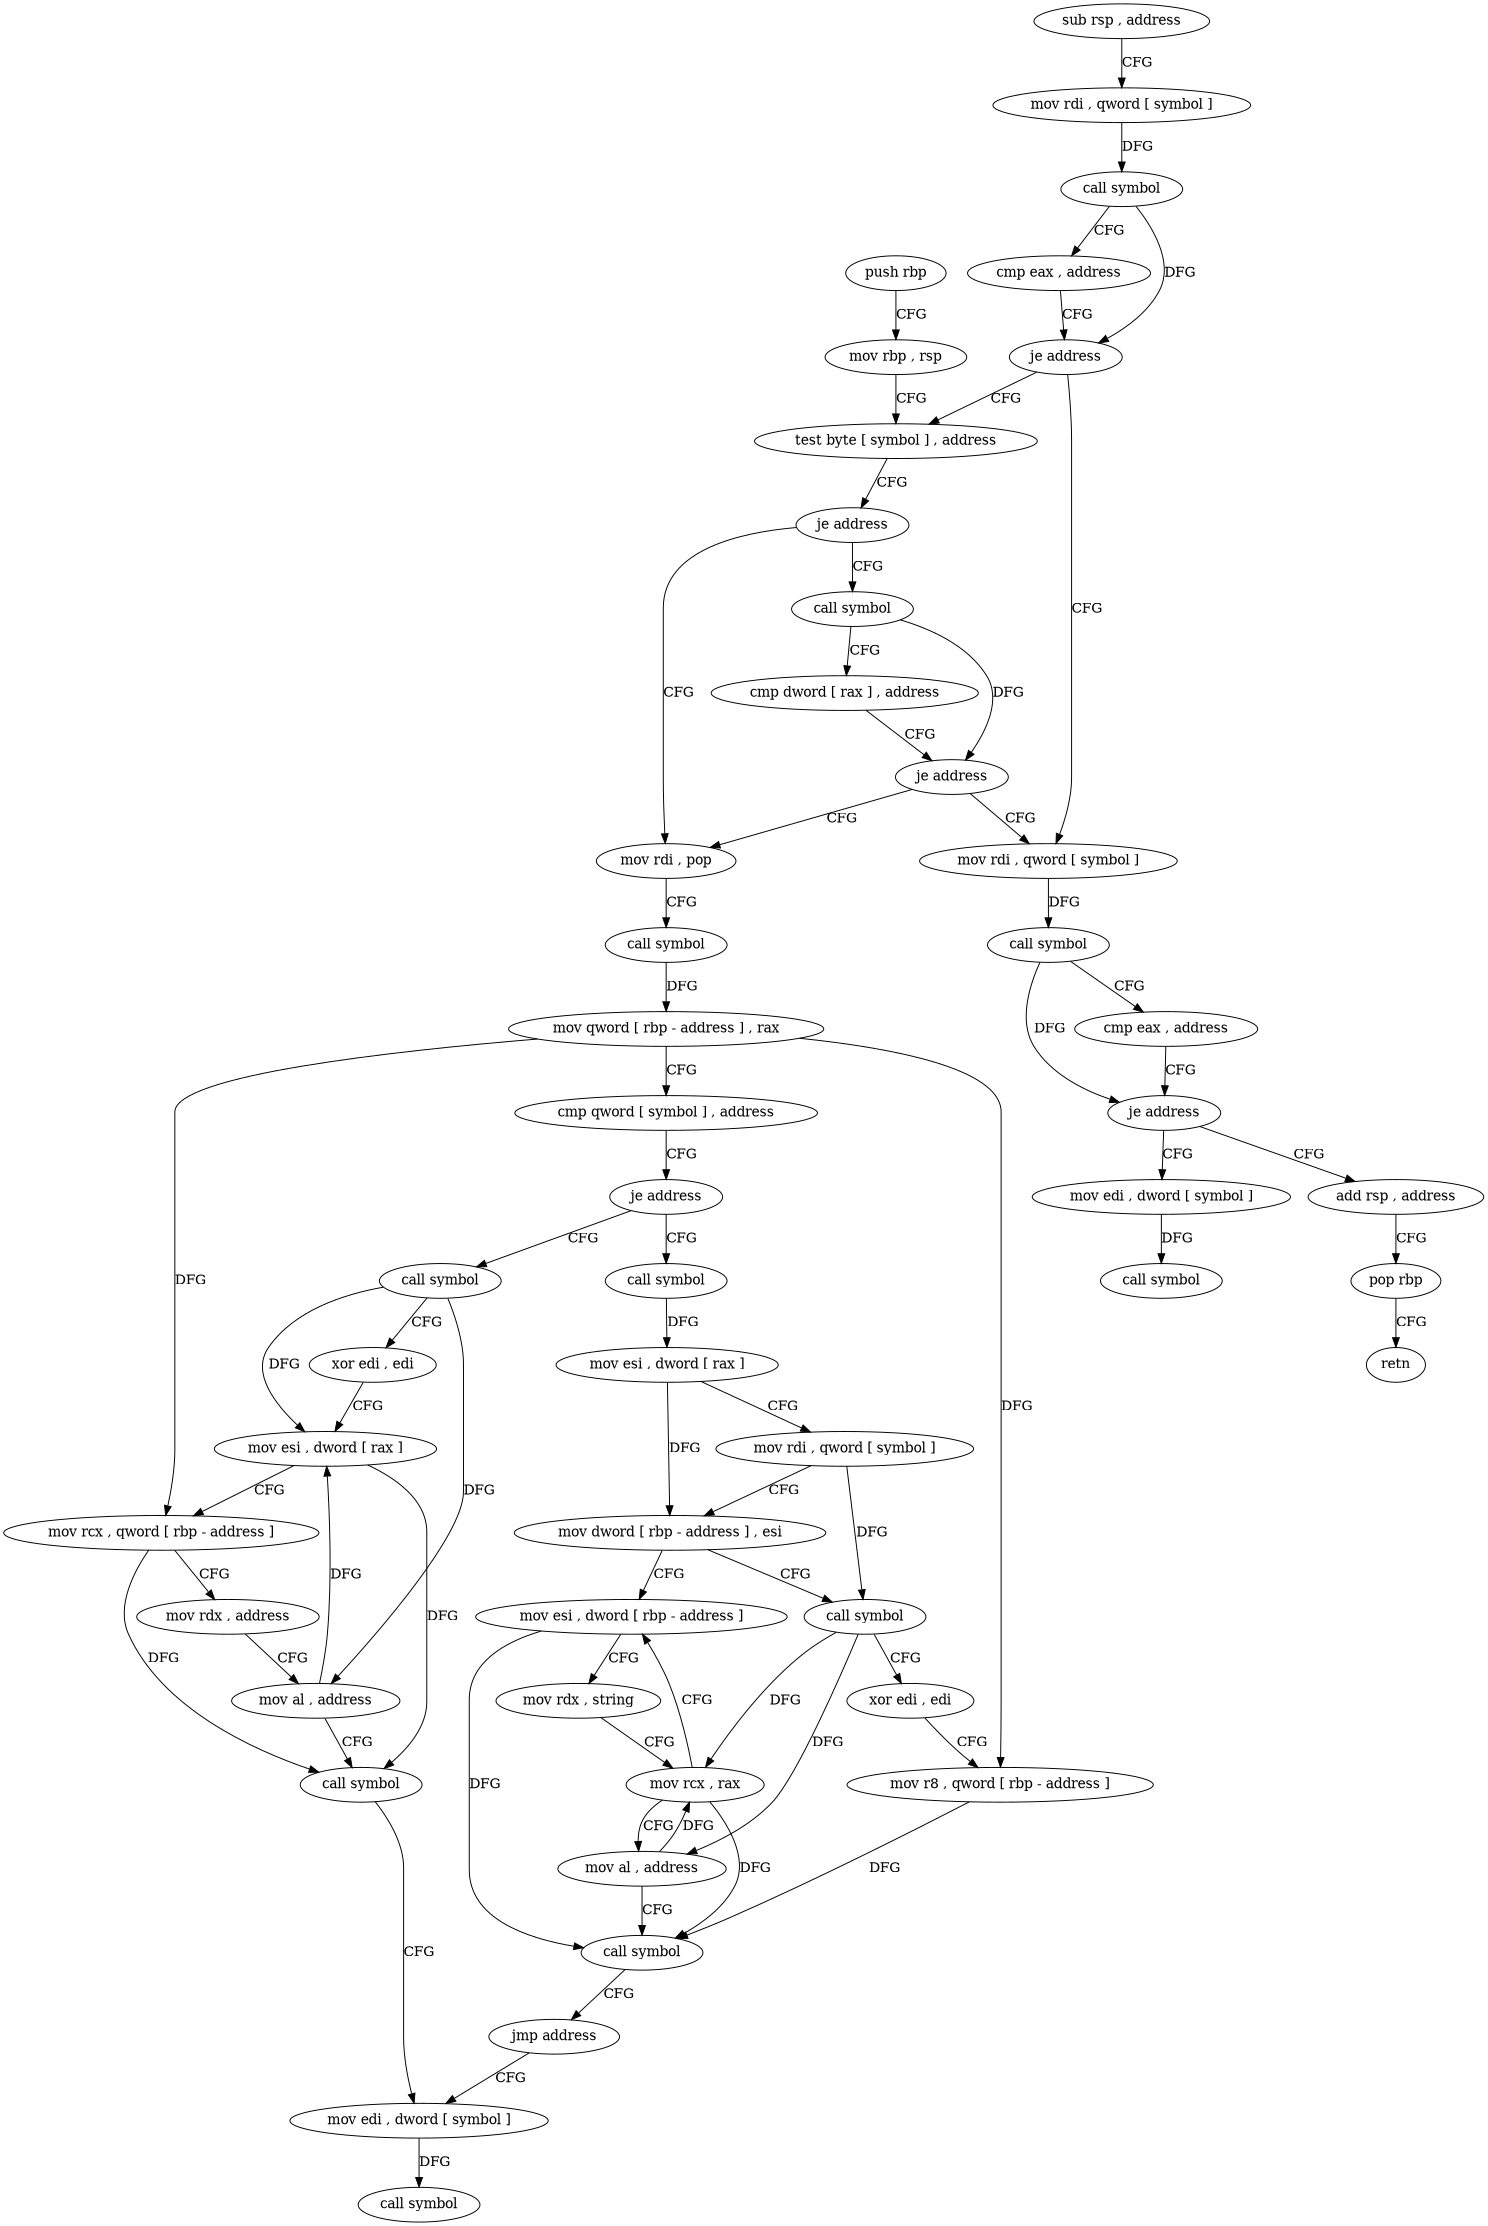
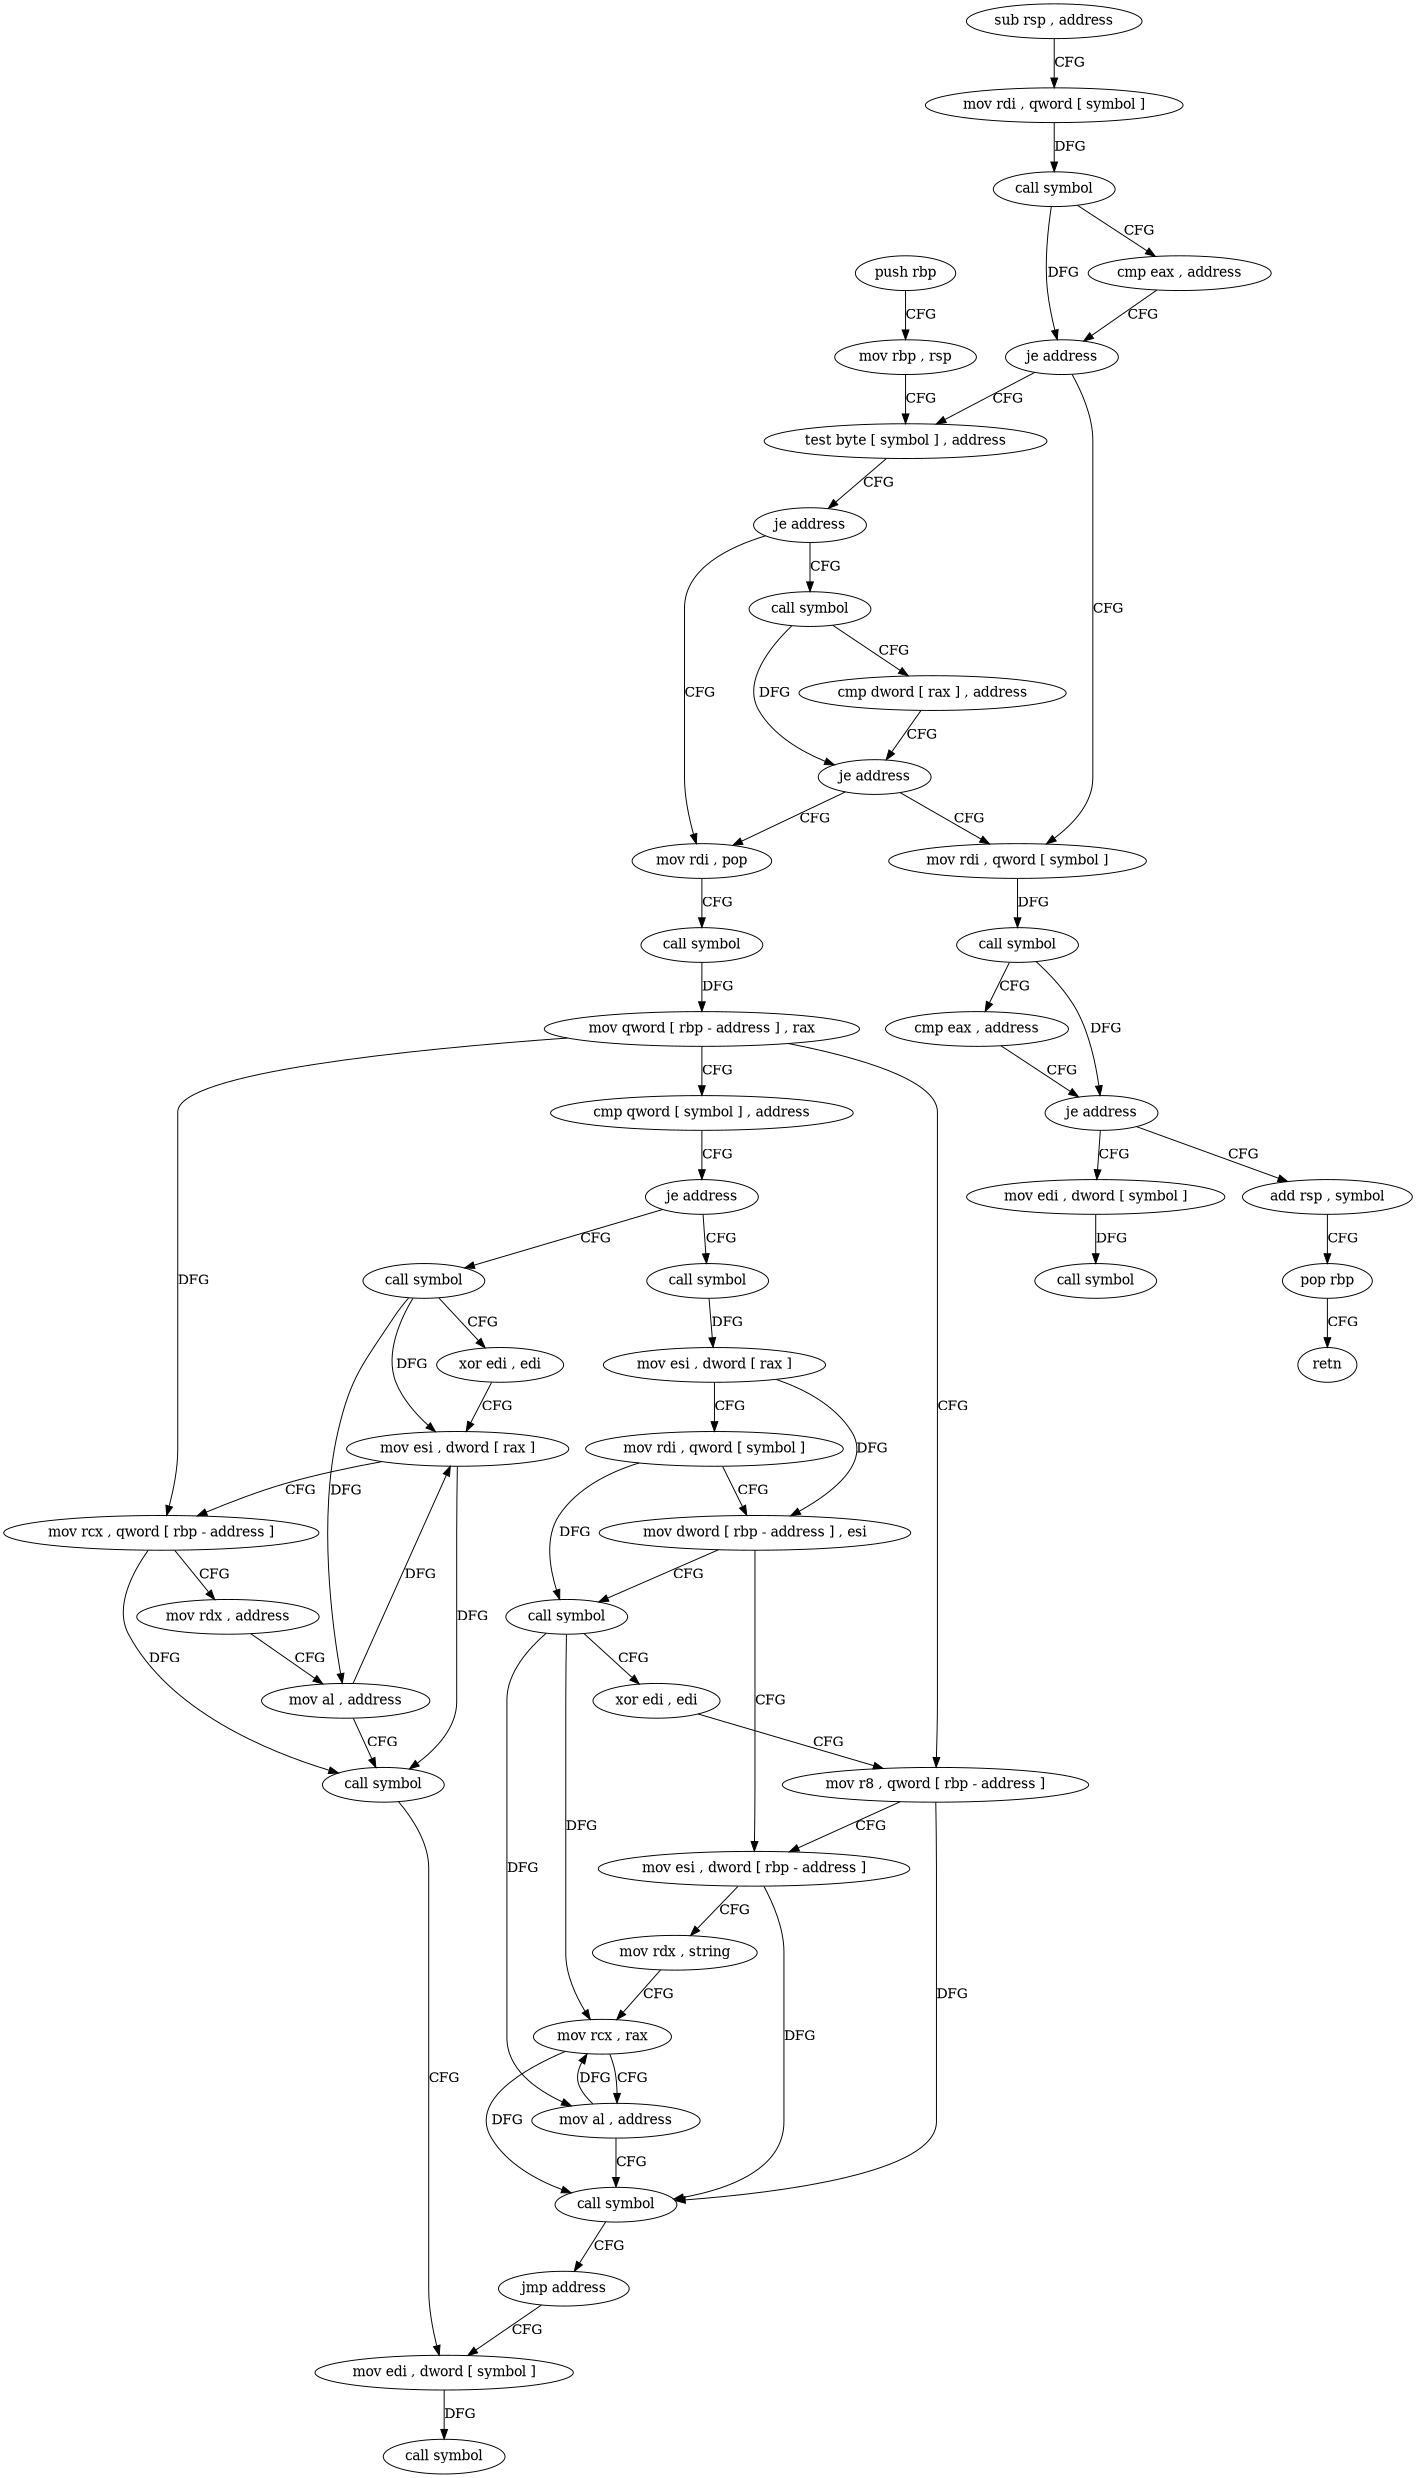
(1396, 1197) -> (1327, 1197)
(1017, 1407) -> (953, 1407)
(676, 1703) -> (849, 1825)
